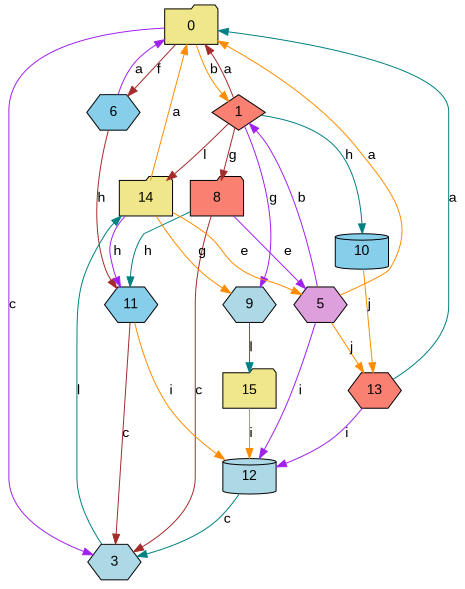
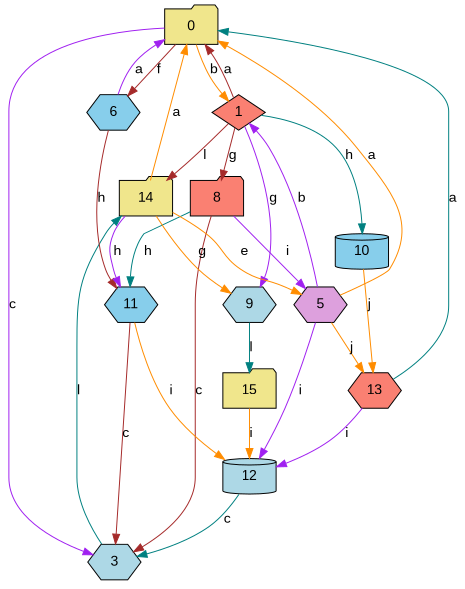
(288, 251) -> (288, 251)
